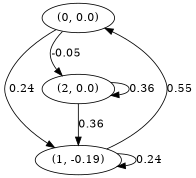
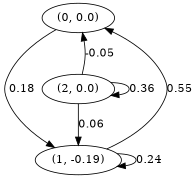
(51, 49) -> (85, 58)
(22, 89) -> (22, 89)
(91, 125) -> (91, 125)
